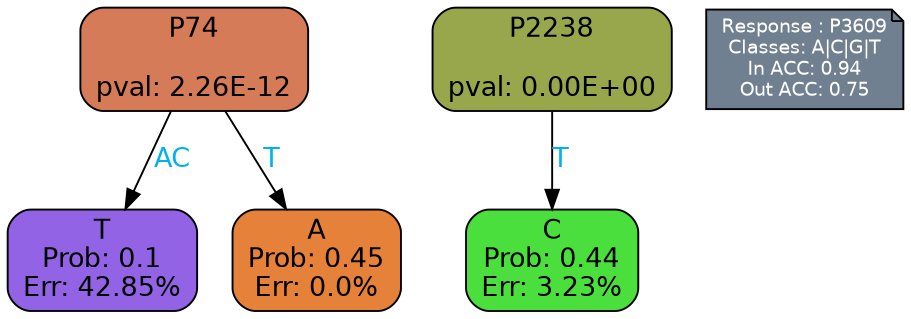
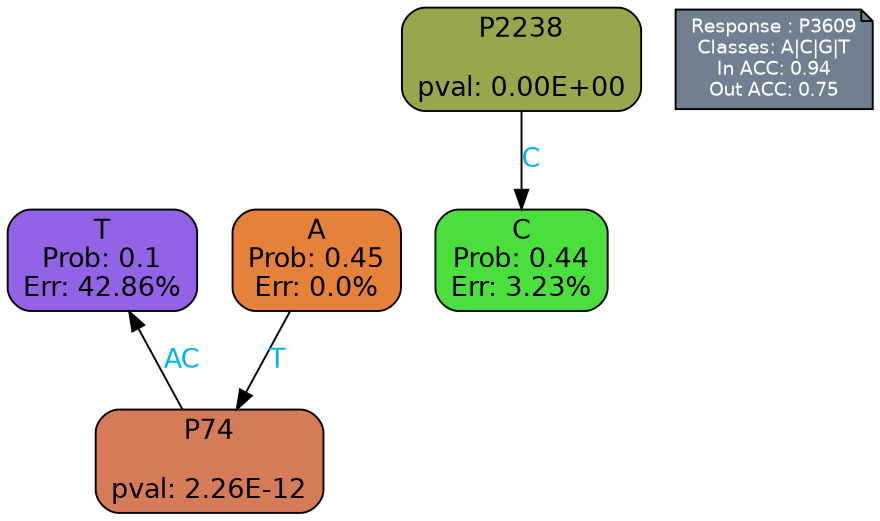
(251, 152) -> (268, 352)
(561, 160) -> (531, 160)
(102, 260) -> (102, 260)
